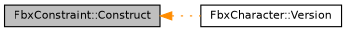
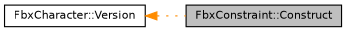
(186, 16) -> (172, 16)
